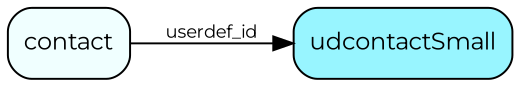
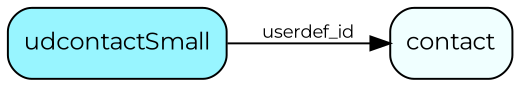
(202, 43) -> (299, 43)
